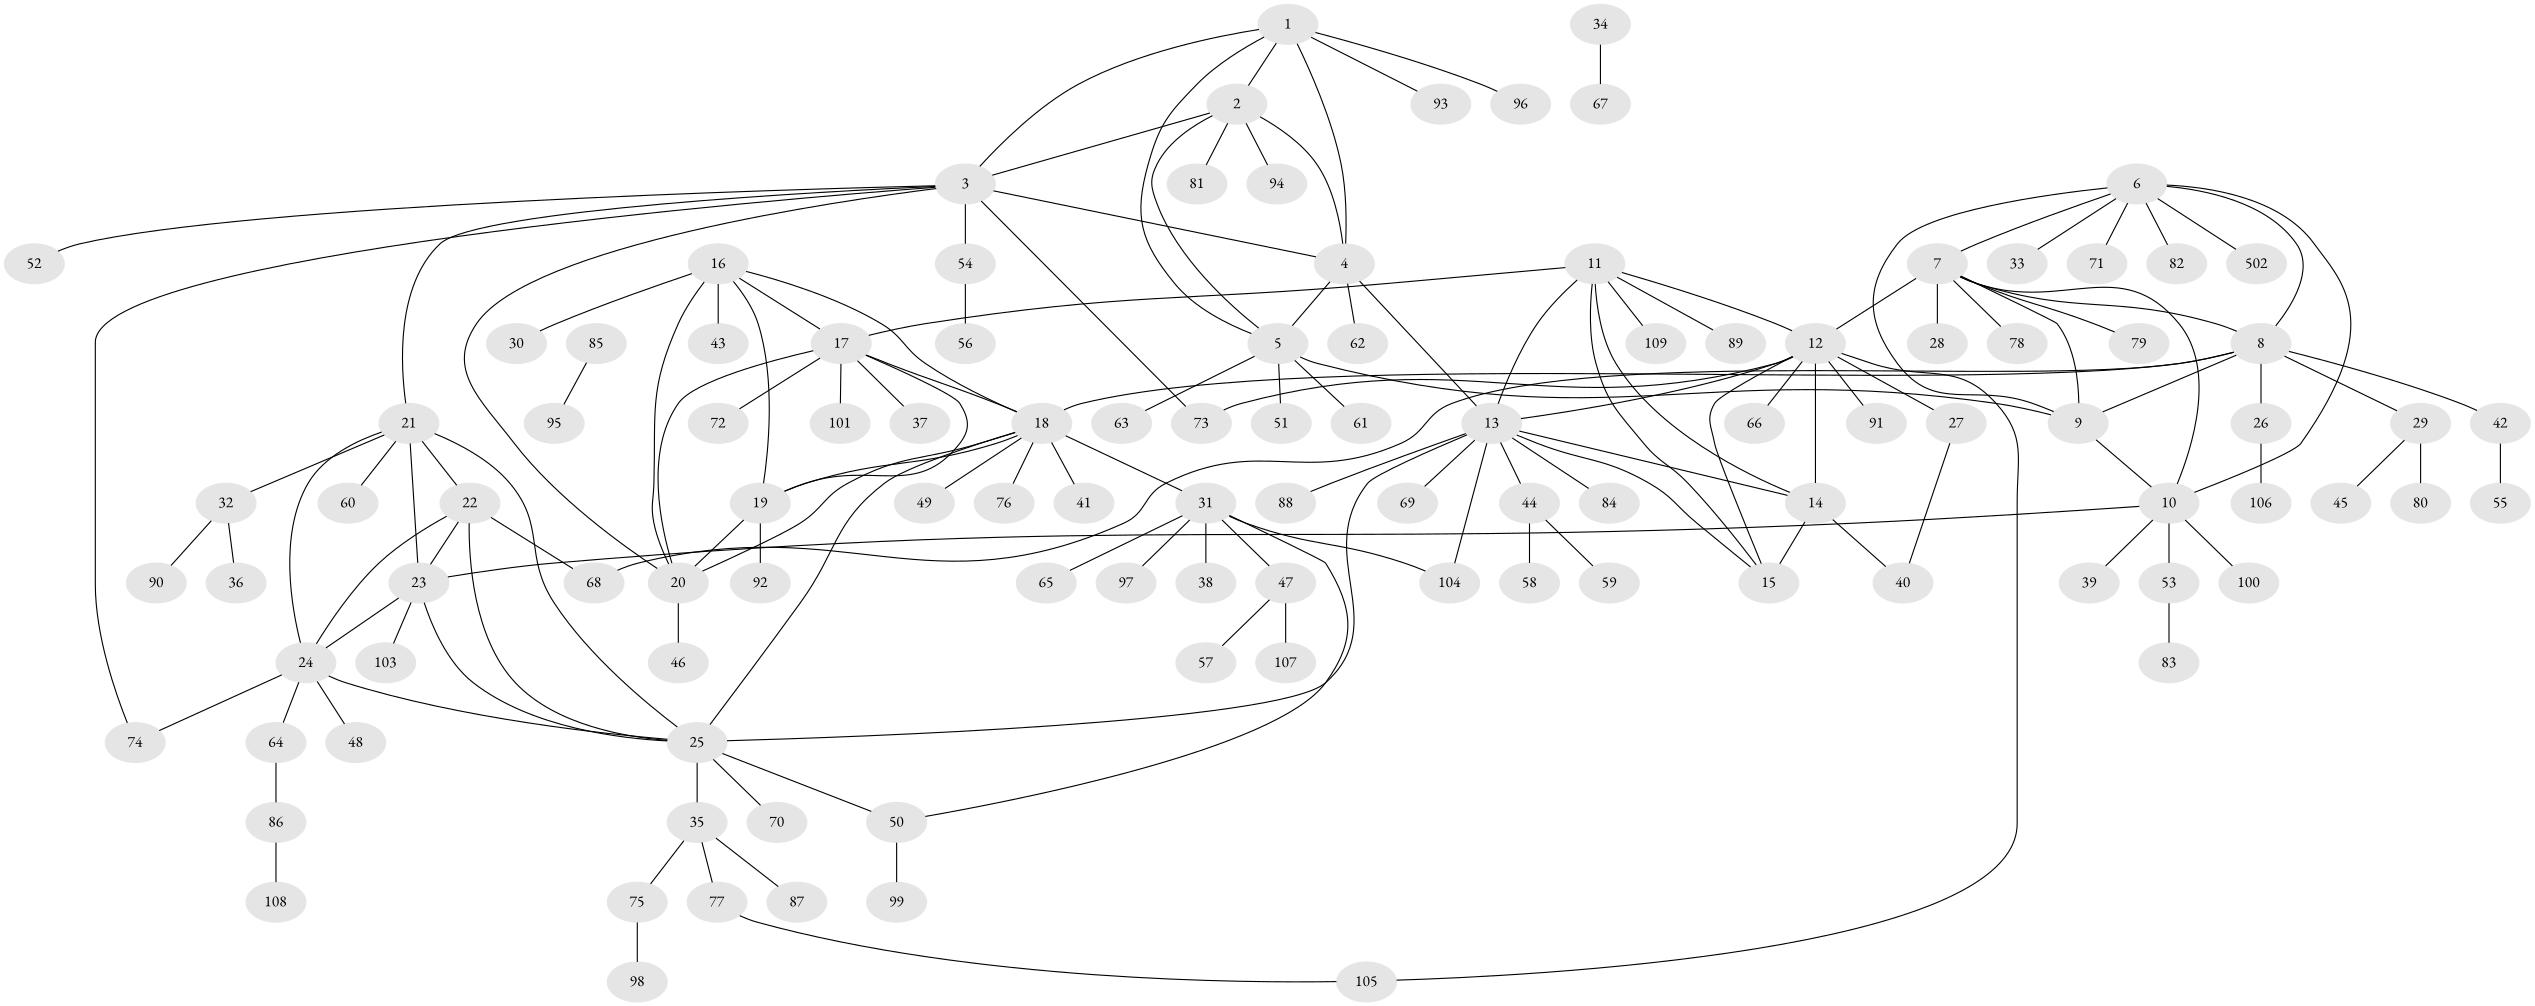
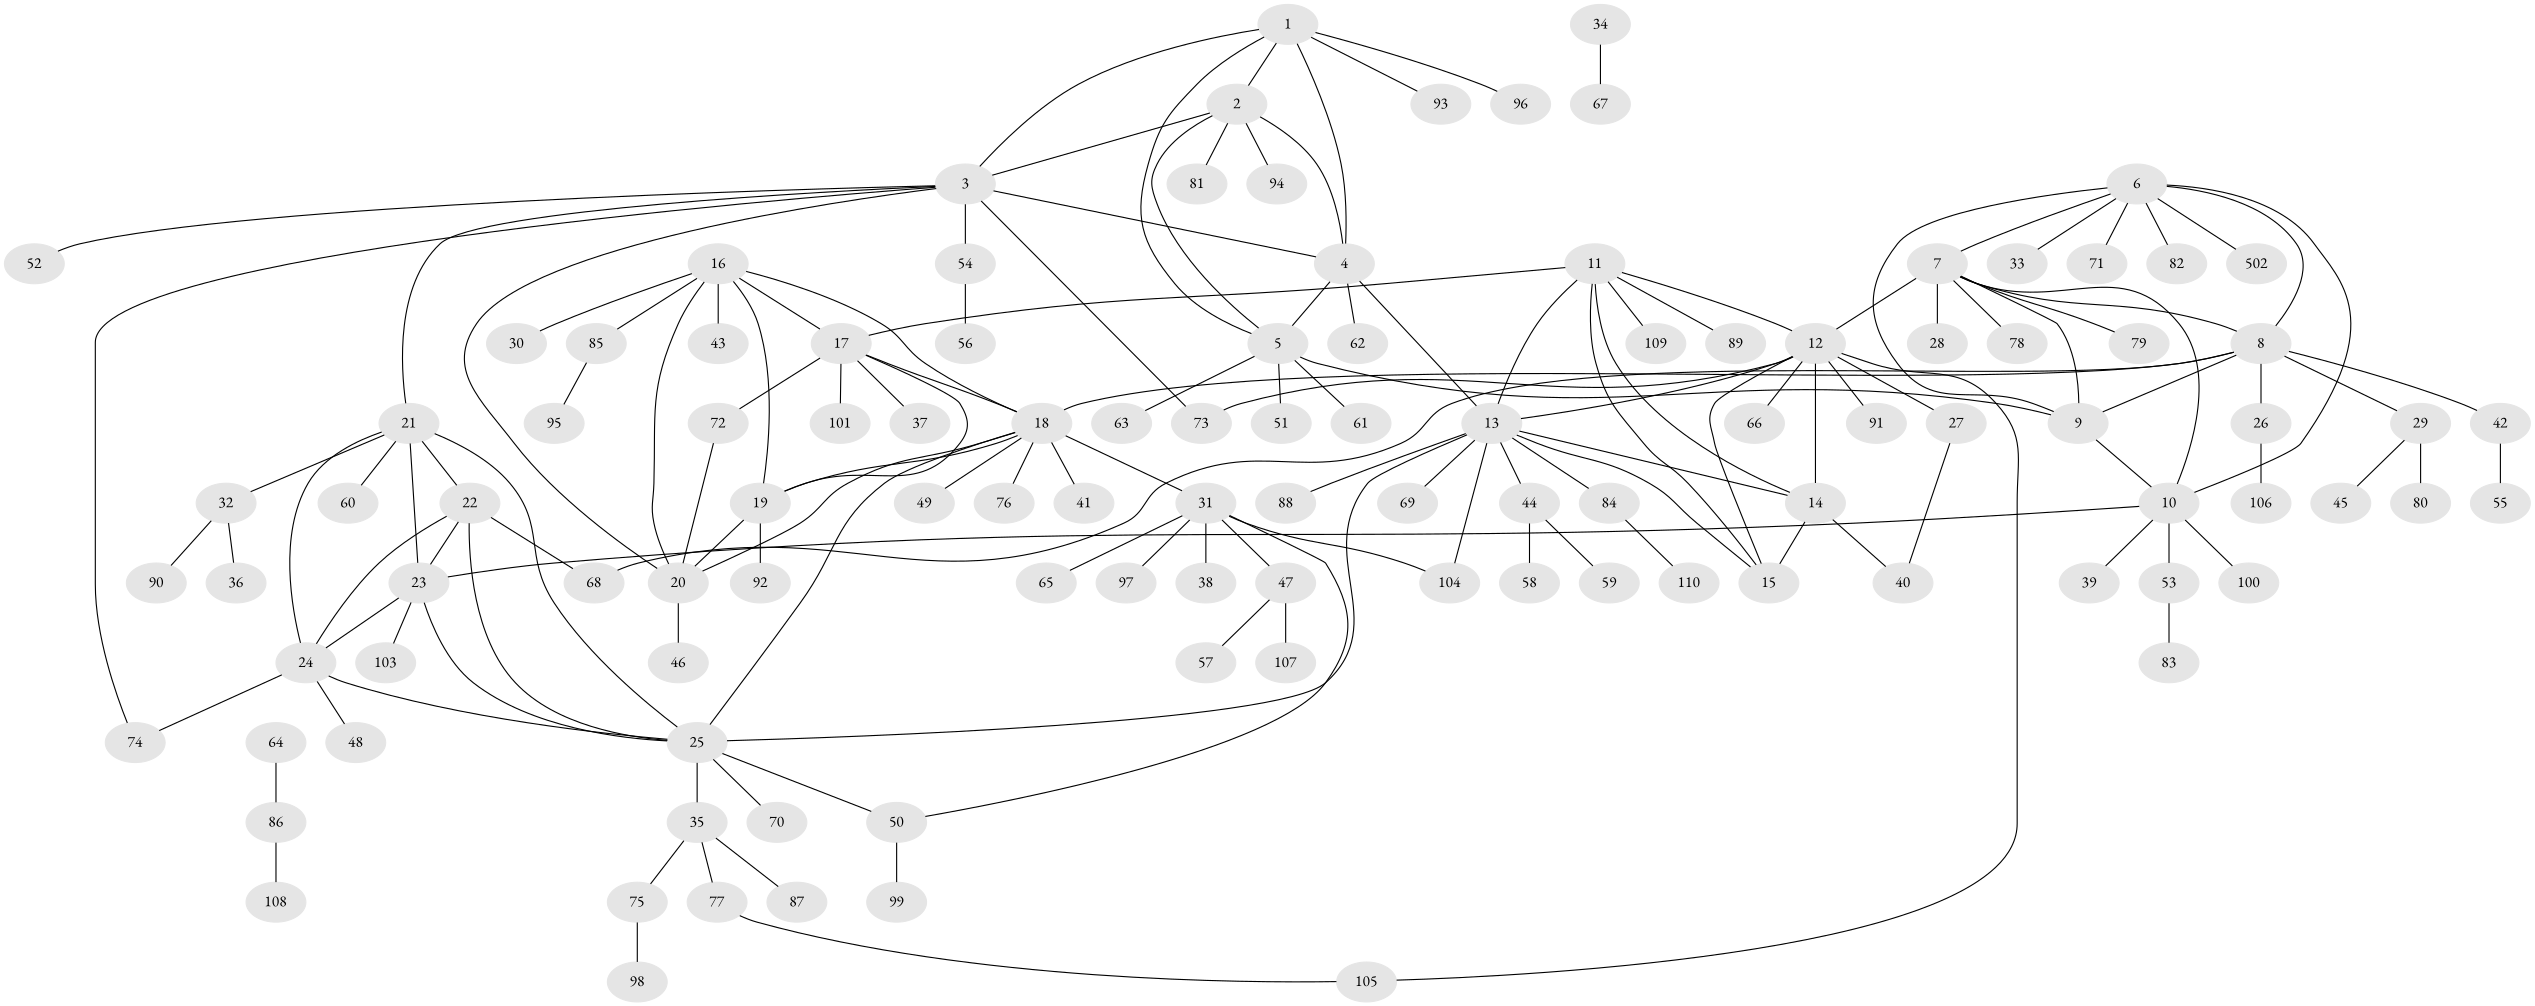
none -> (657, 304)
(674, 412) -> (698, 503)
none -> (1689, 583)
(291, 702) -> none
